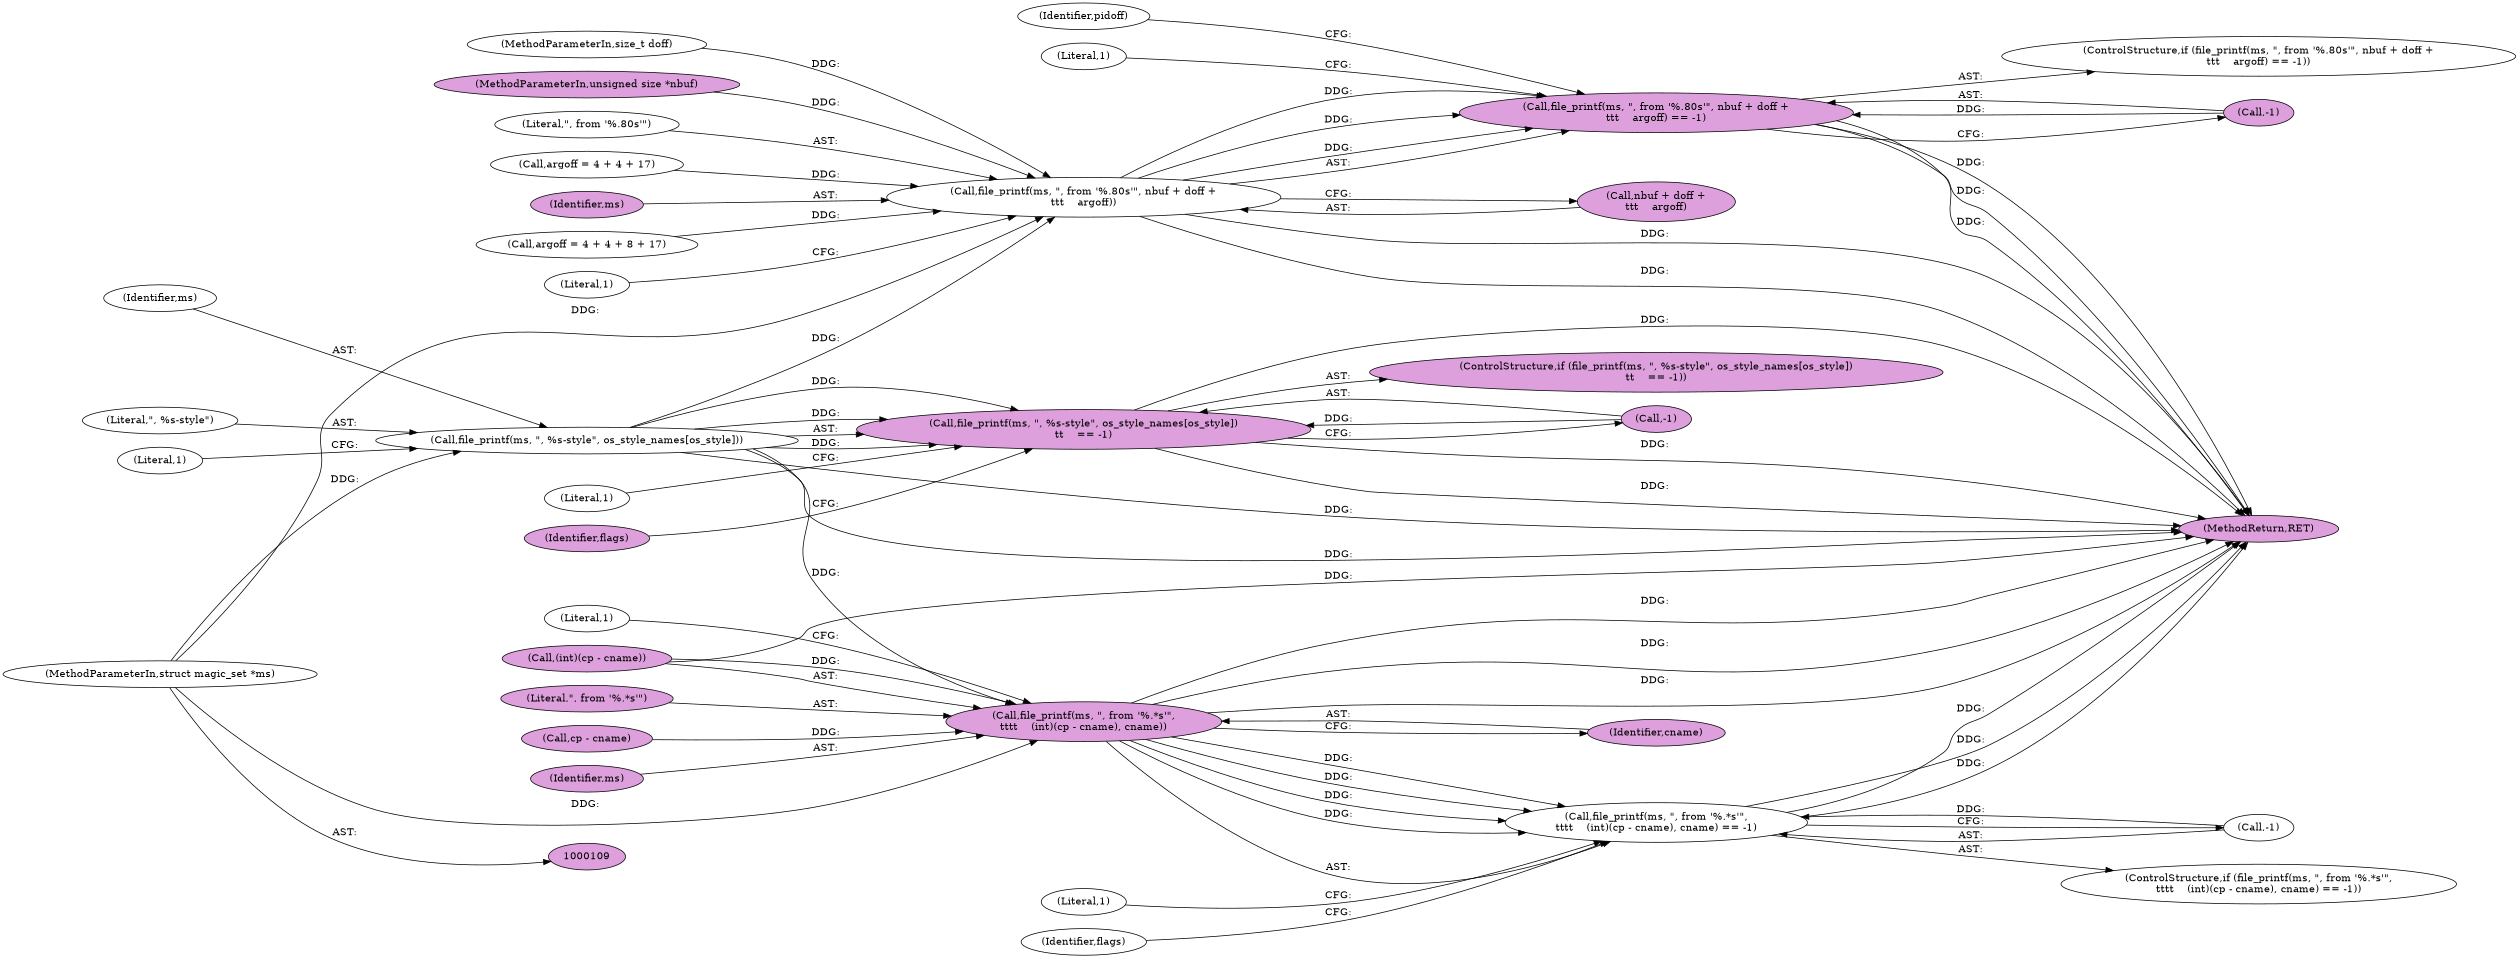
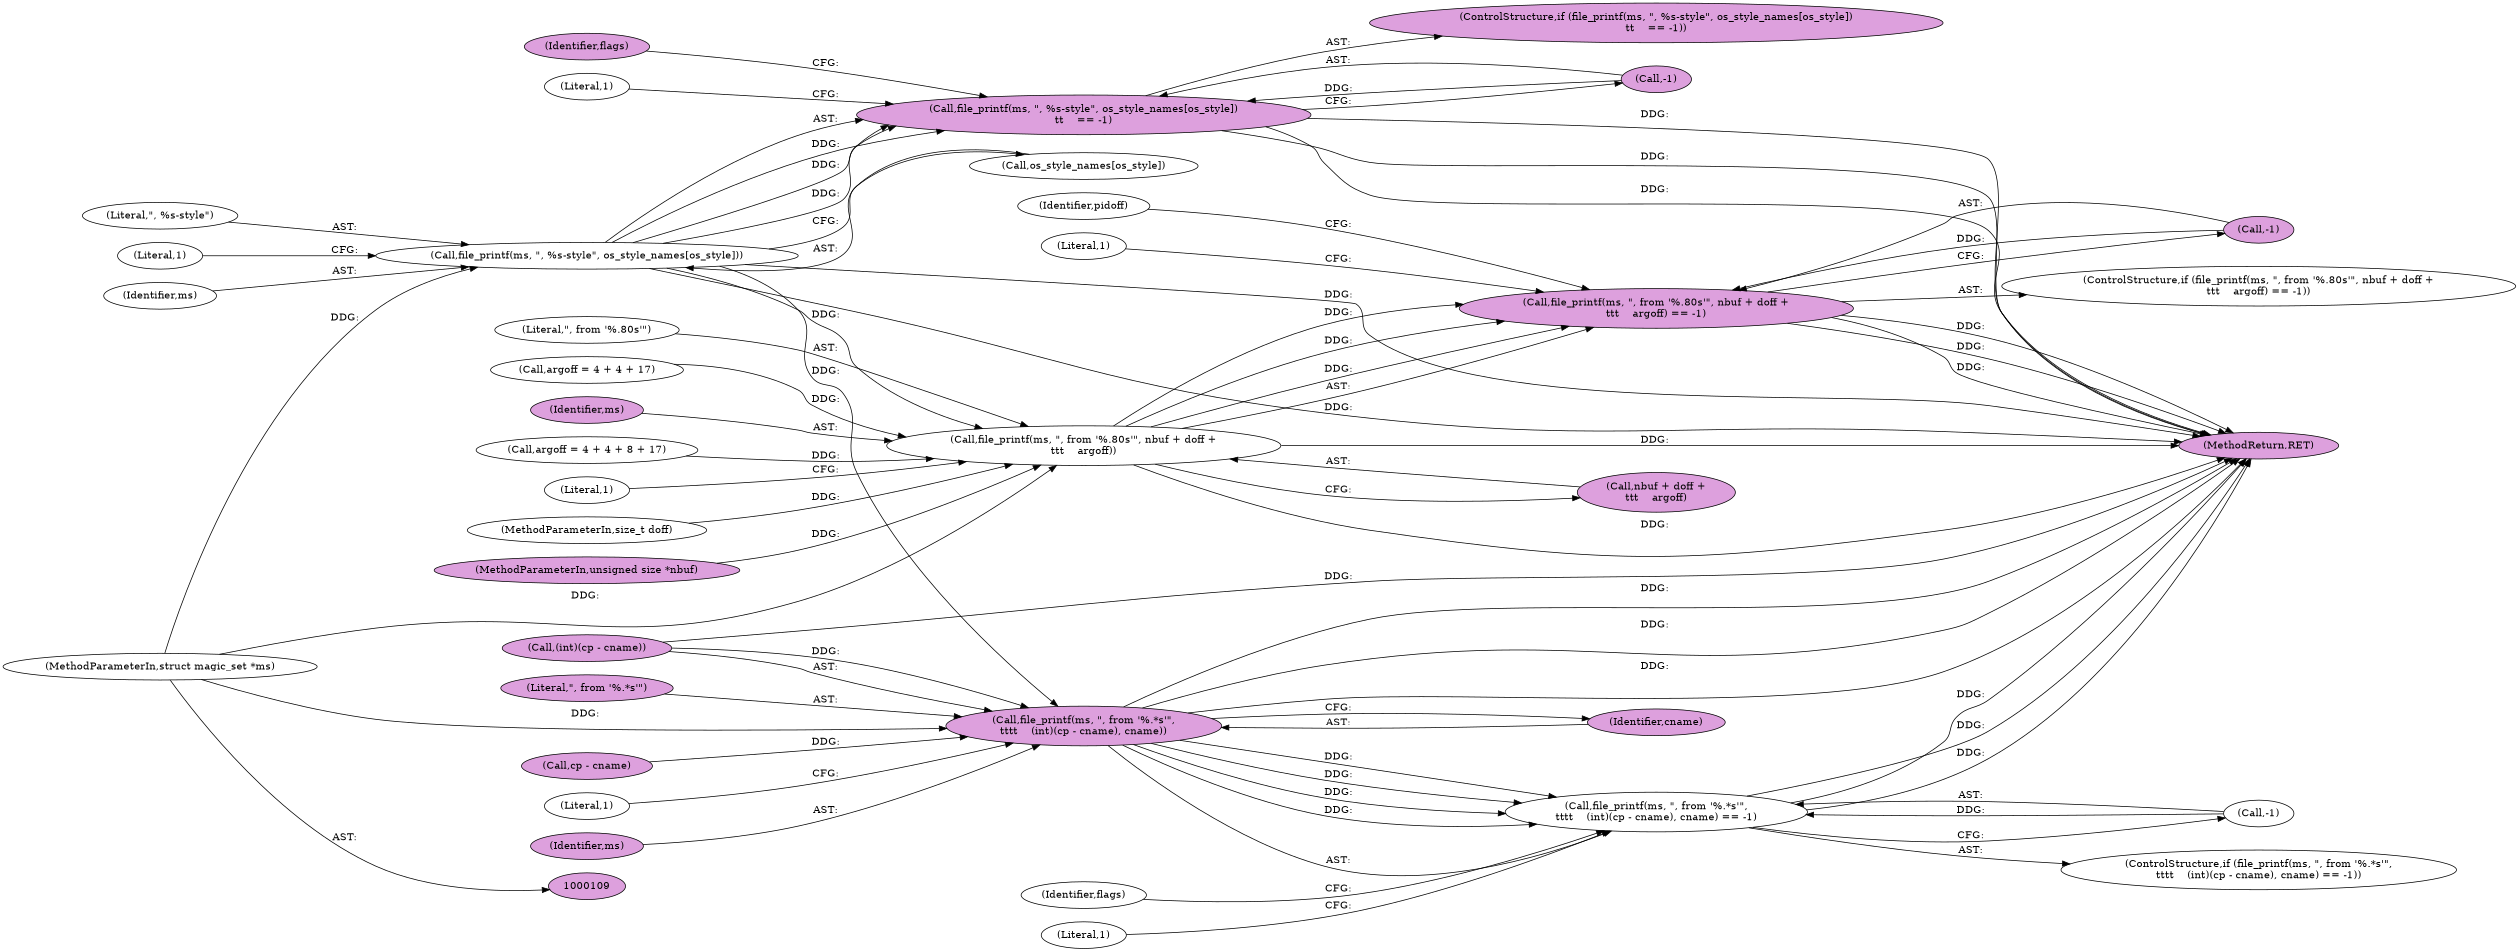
none -> (1084, 166)
